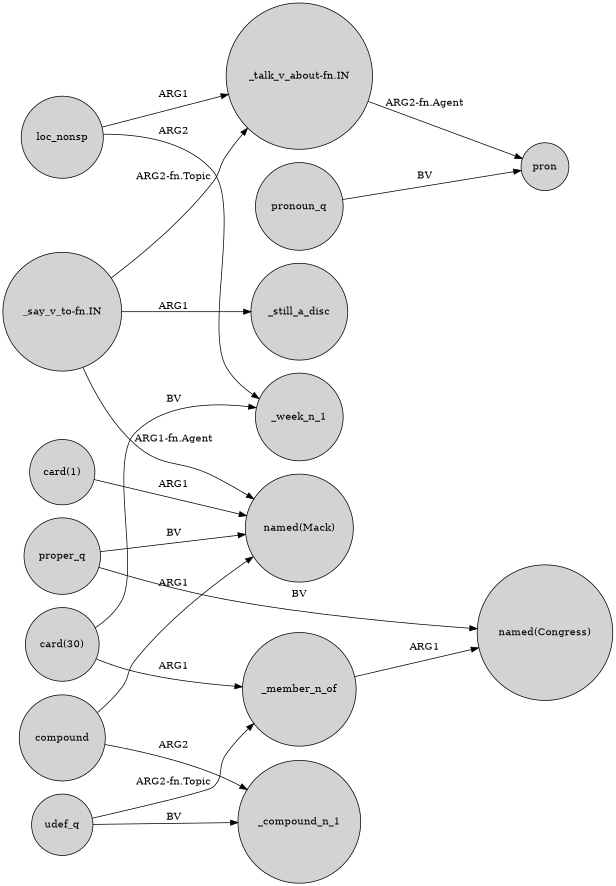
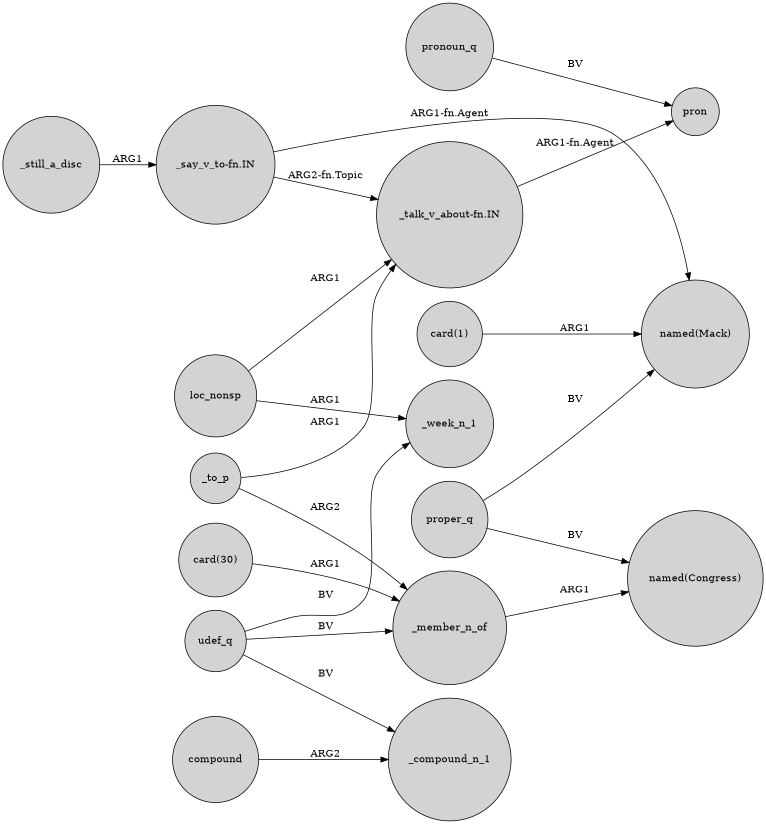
(425, 103) -> (575, 143)
(174, 131) -> (326, 400)
(183, 312) -> (124, 165)
(124, 475) -> (370, 581)
none -> (216, 478)
(163, 629) -> none
(174, 782) -> (326, 627)
